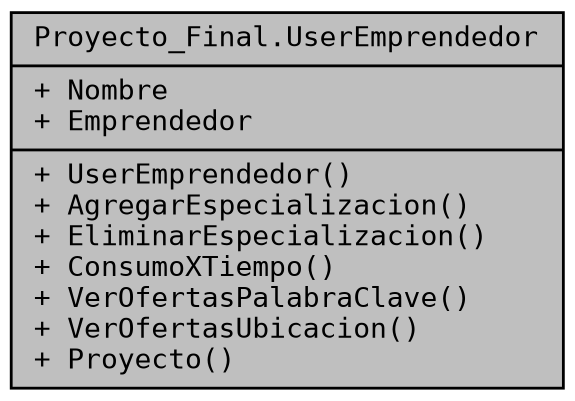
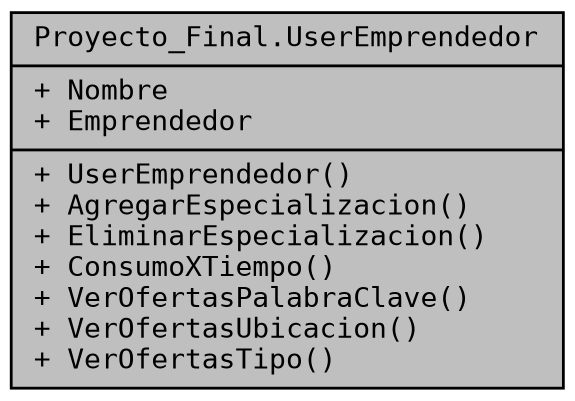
(136, 360) -> (186, 360)
